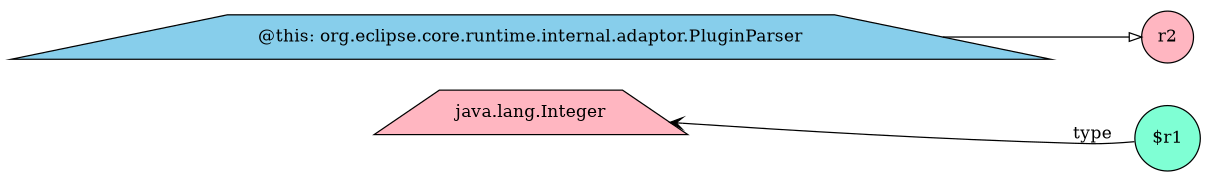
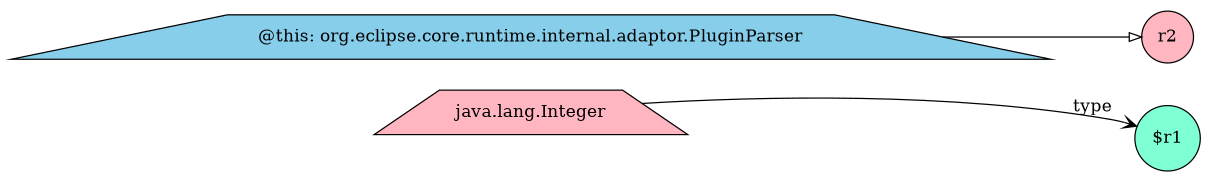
(908, 137) -> (884, 99)
